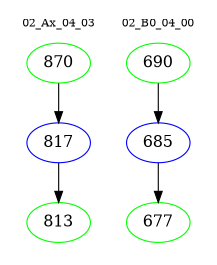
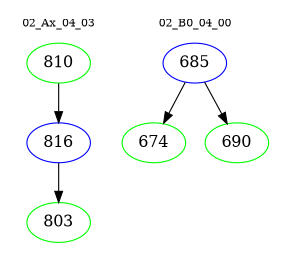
(59, 63) -> (59, 63)
(158, 98) -> (213, 98)
(59, 143) -> (59, 143)
(59, 222) -> (59, 222)
(158, 222) -> (154, 143)
